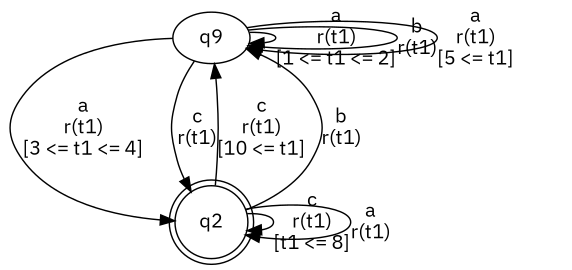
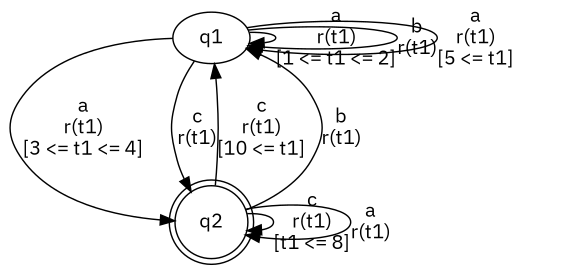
(211, 38) -> (211, 38)
